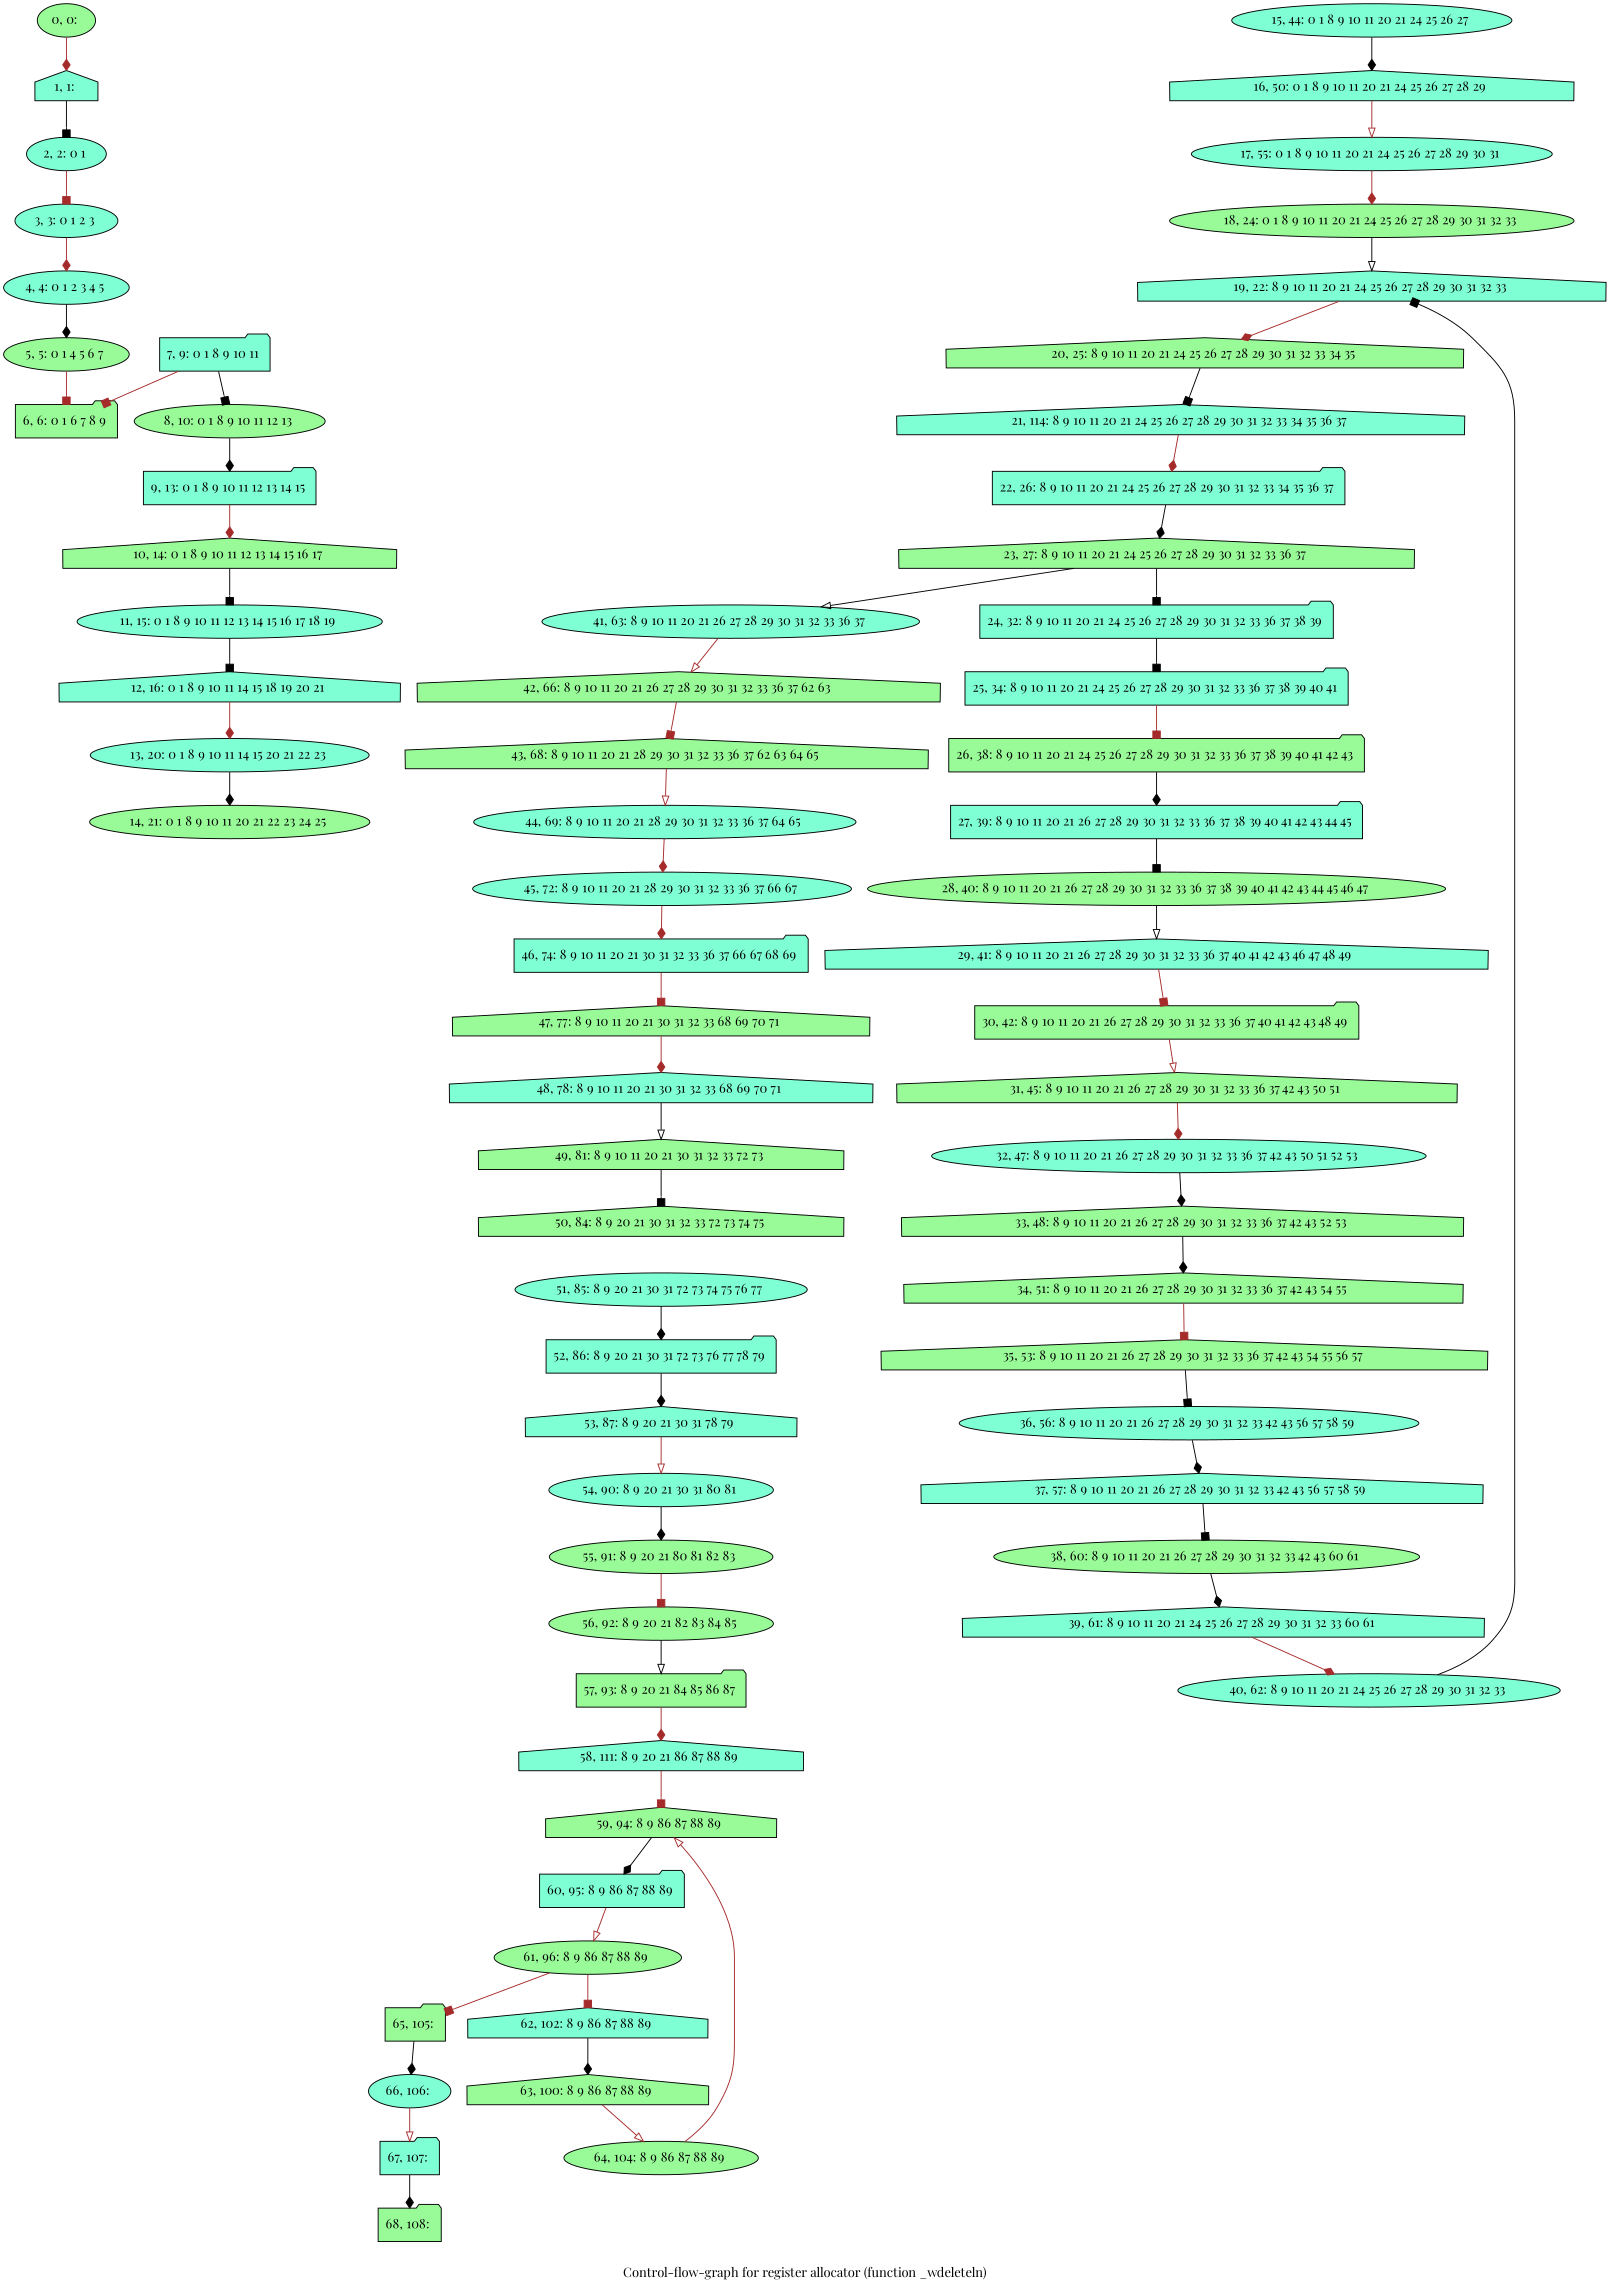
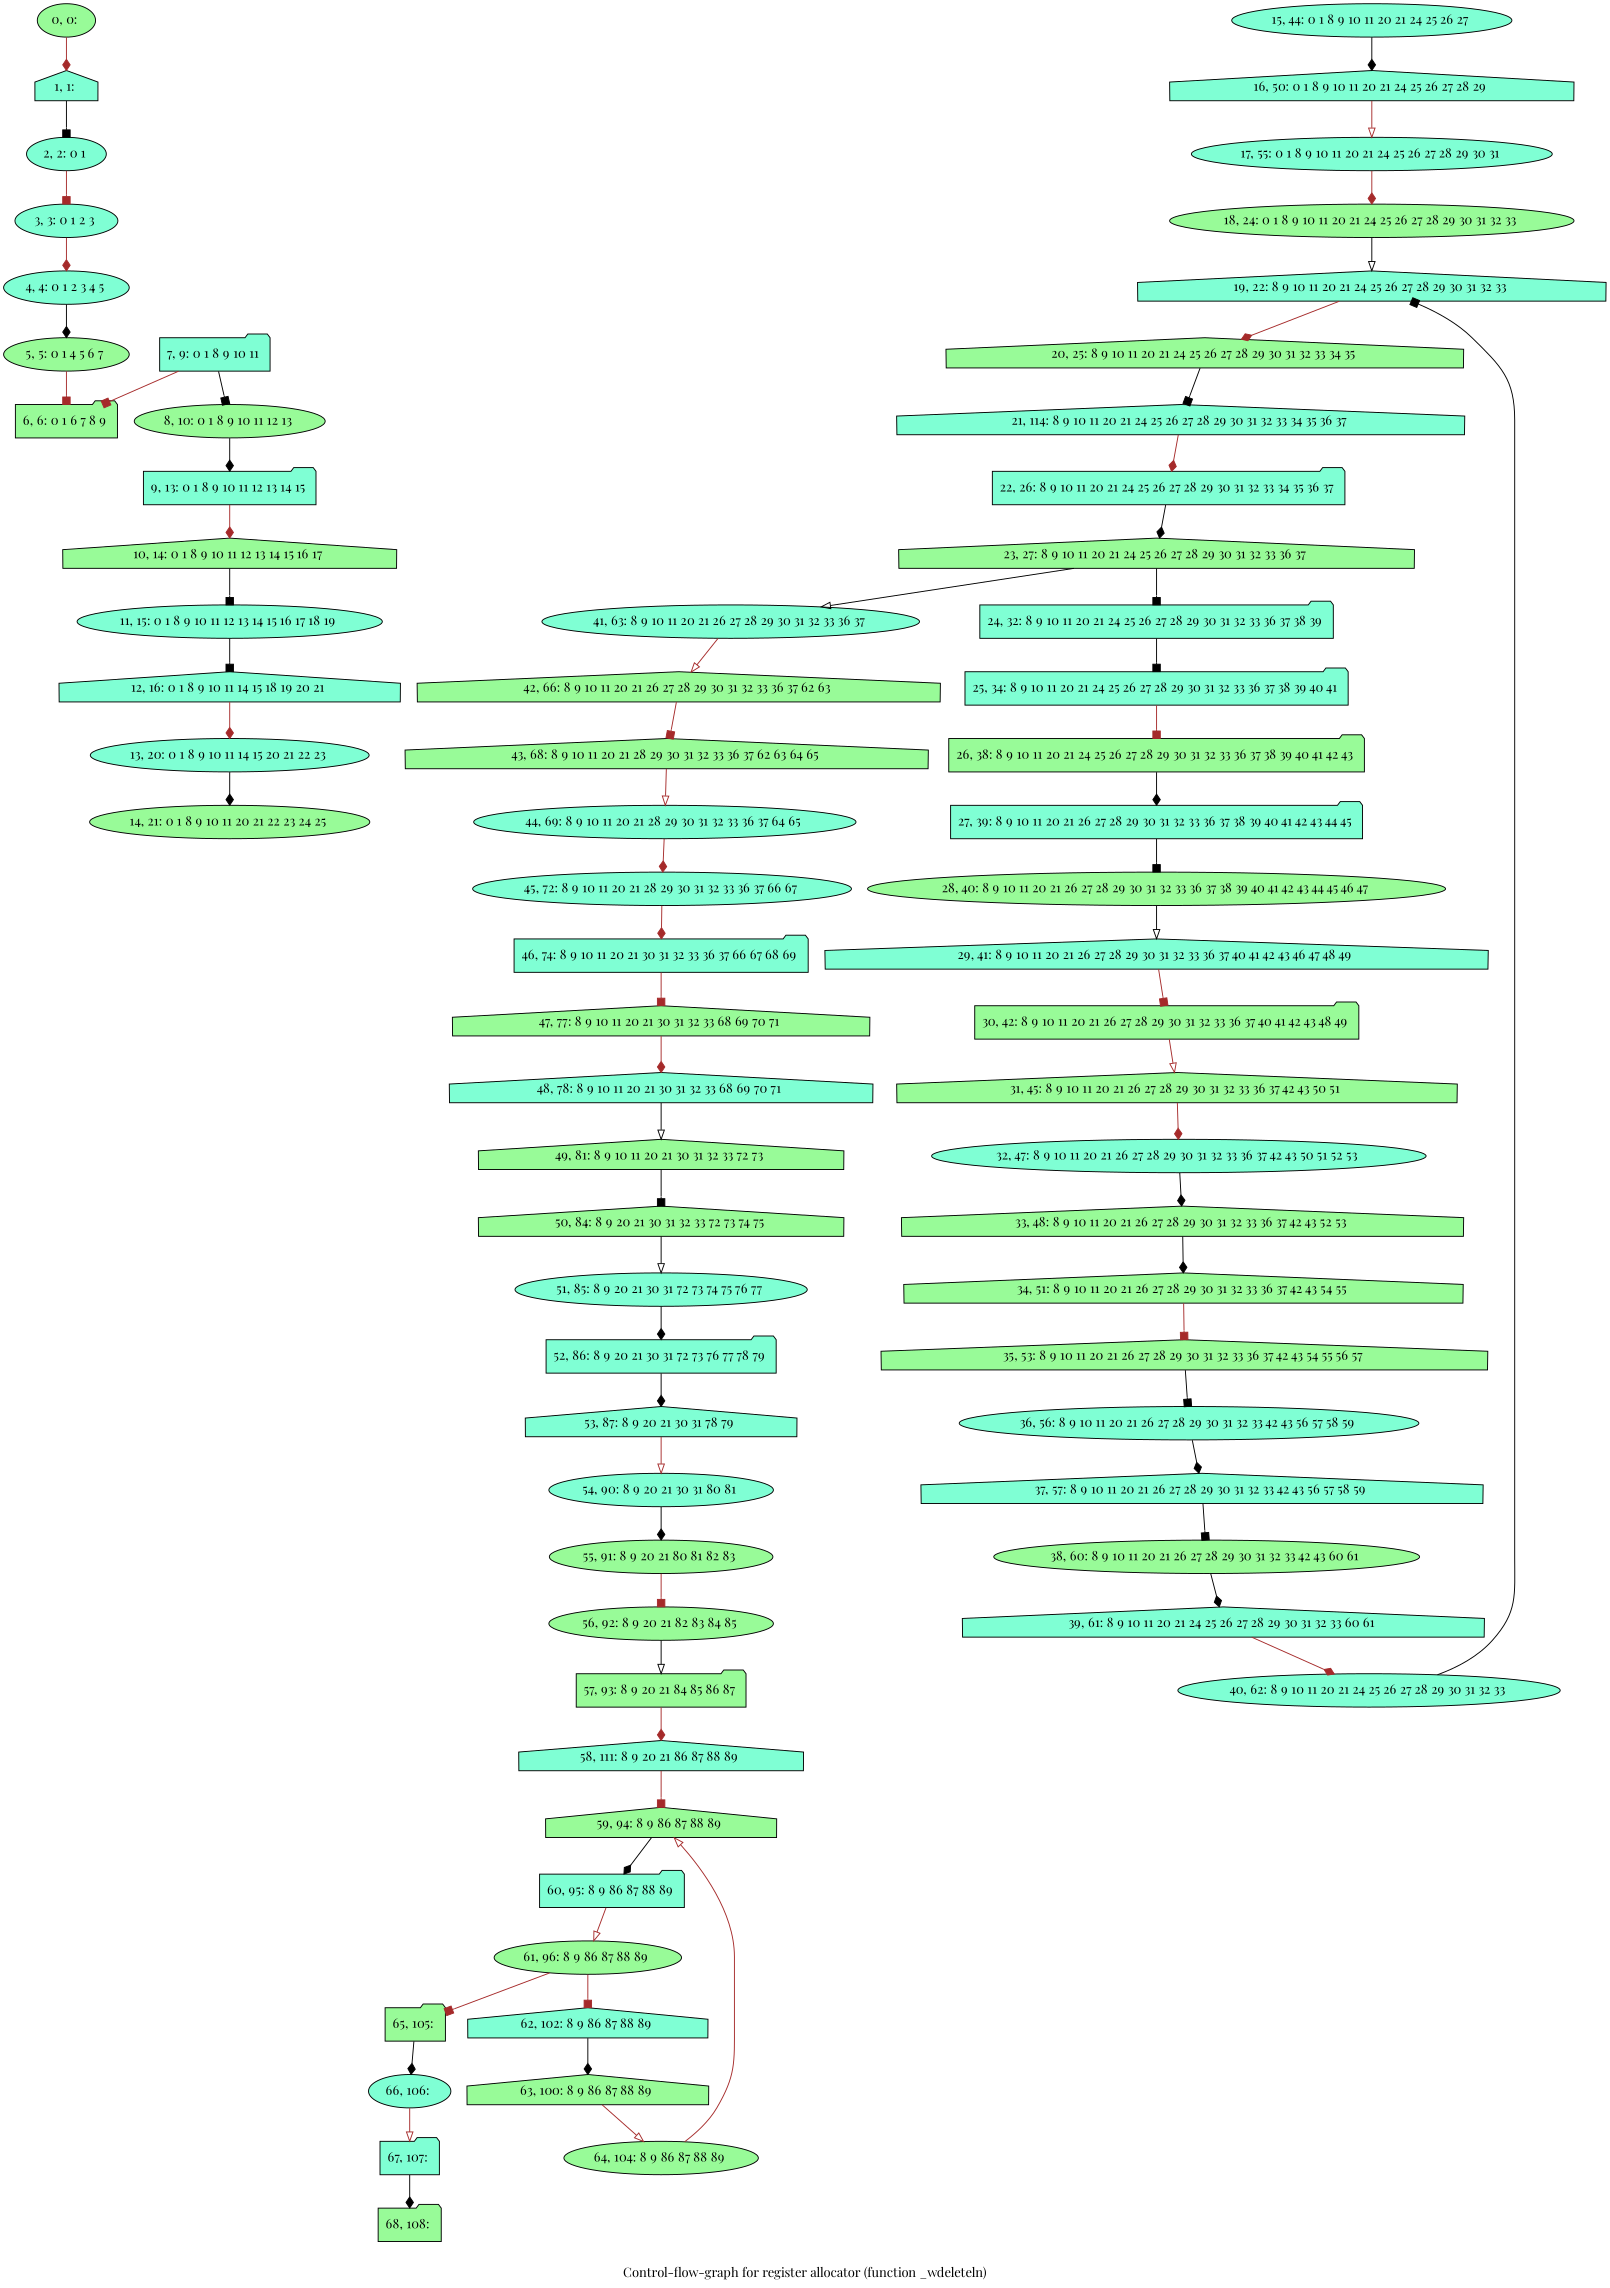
none -> (661, 1250)
